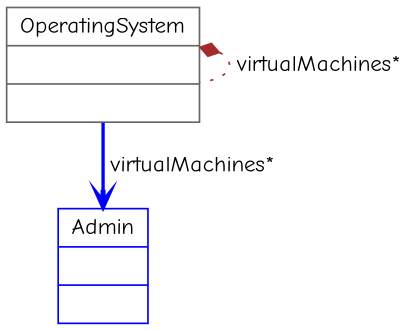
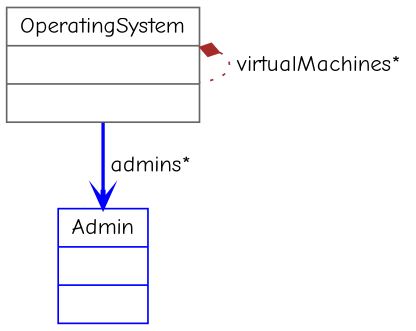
(193, 165) -> (151, 165)
